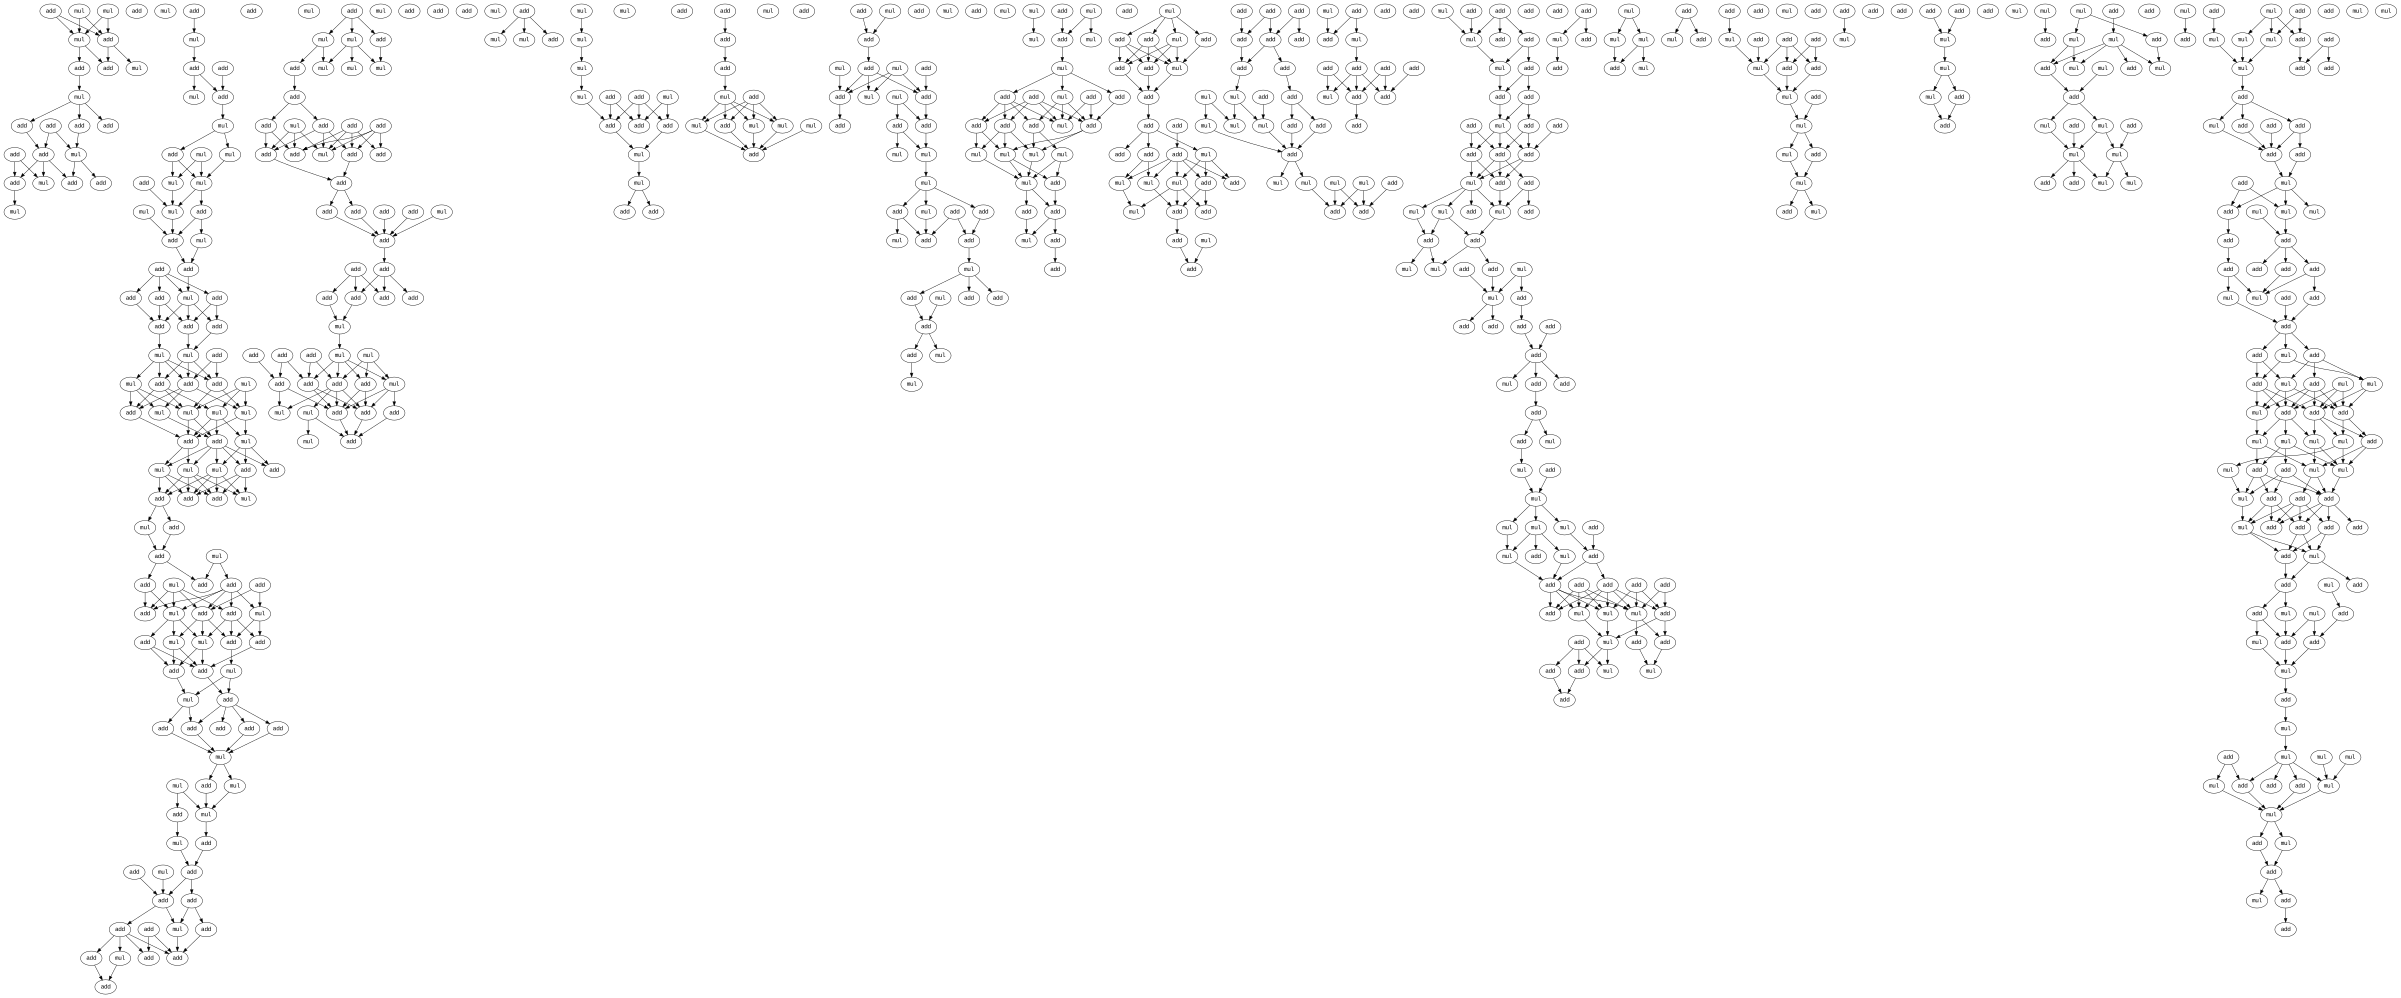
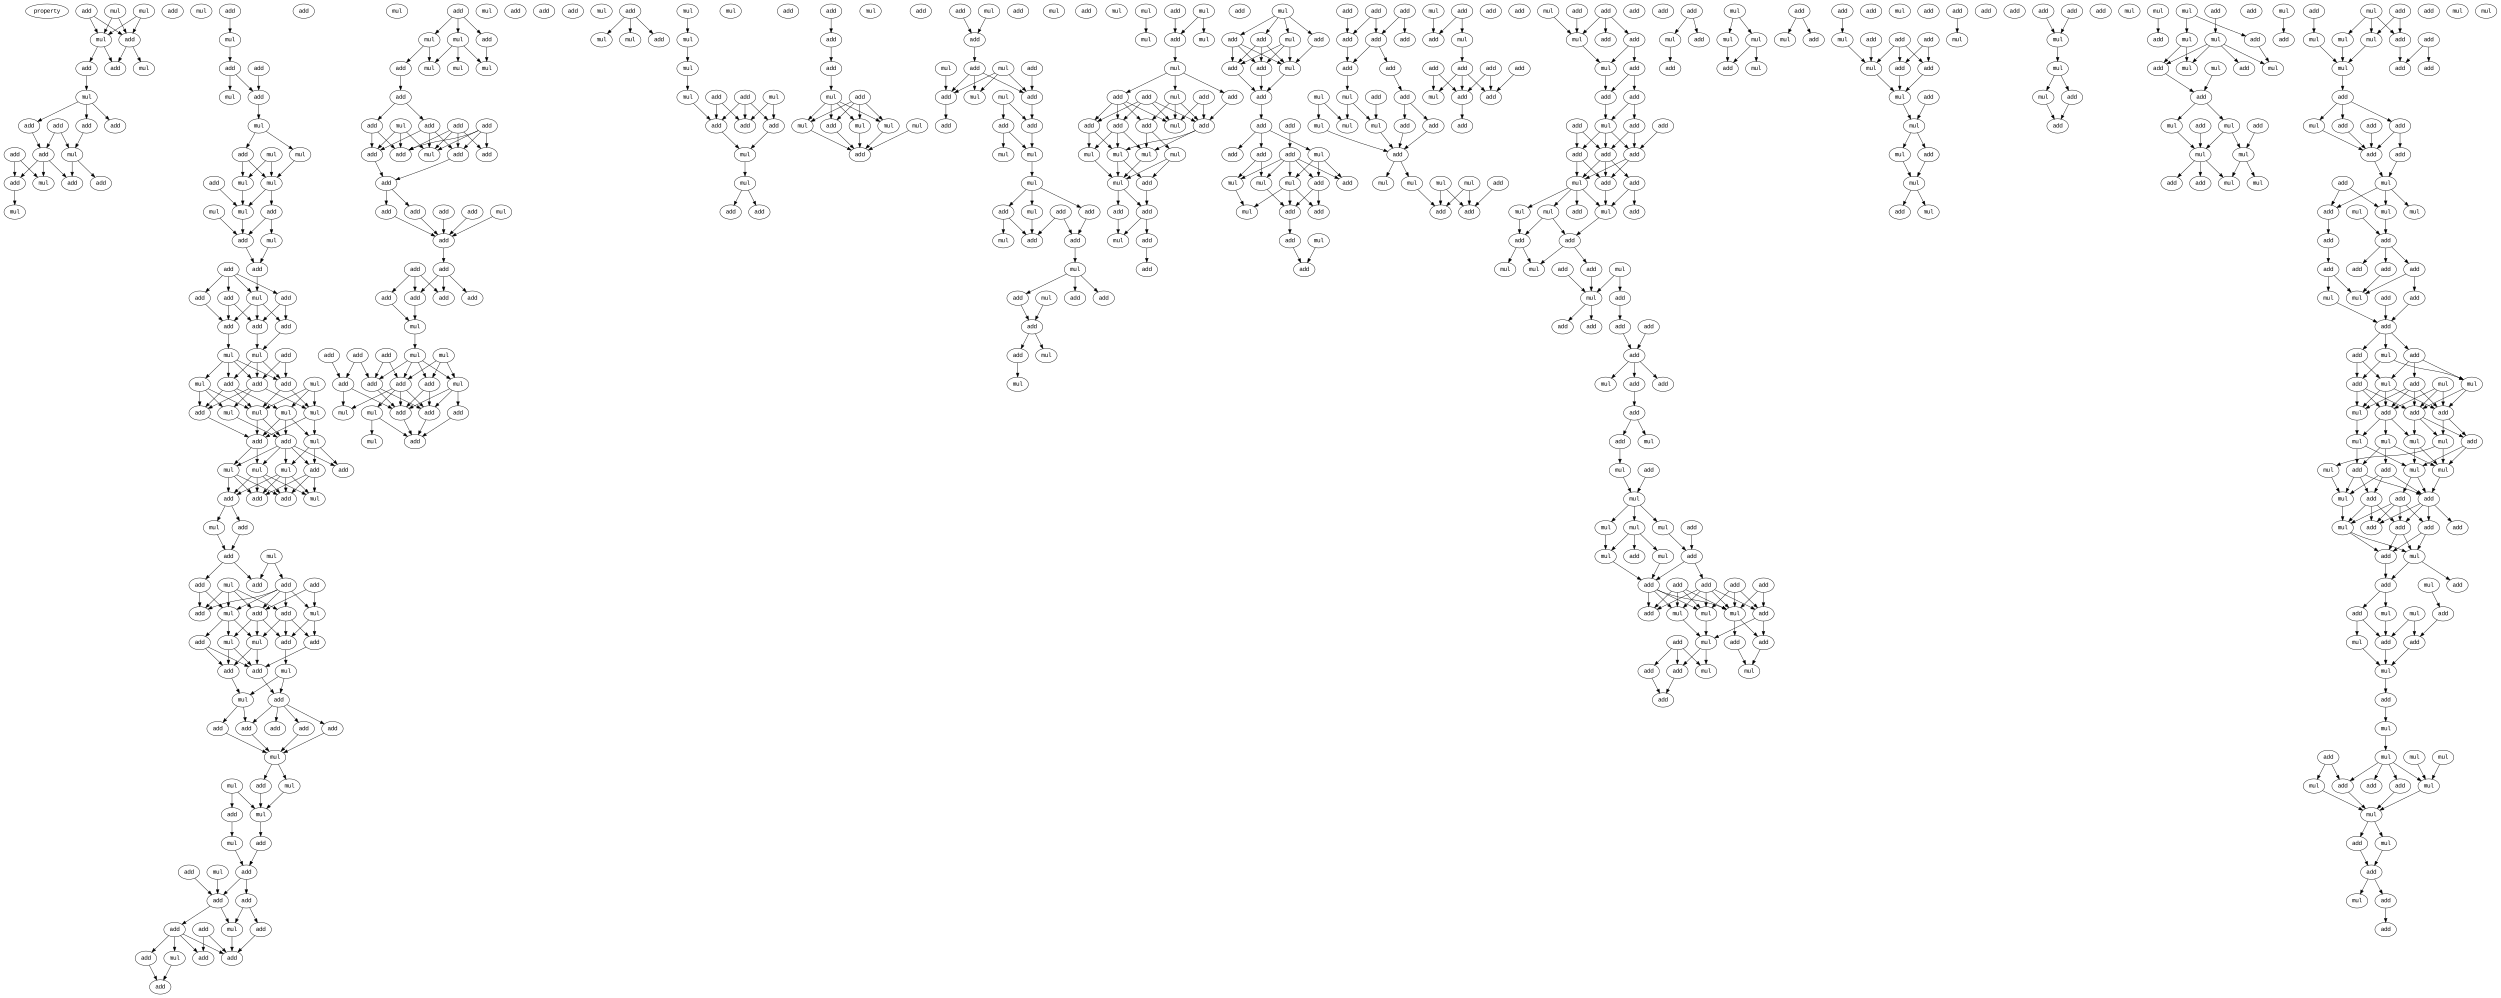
none -> (47, 11)
